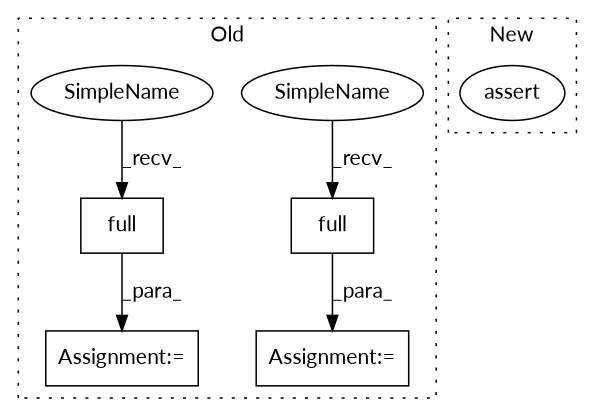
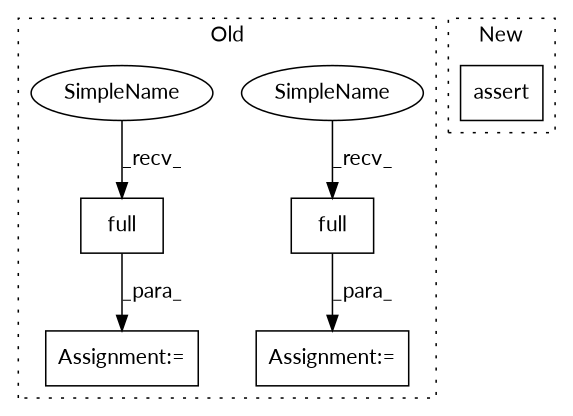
(512, 93) -> (502, 93)
